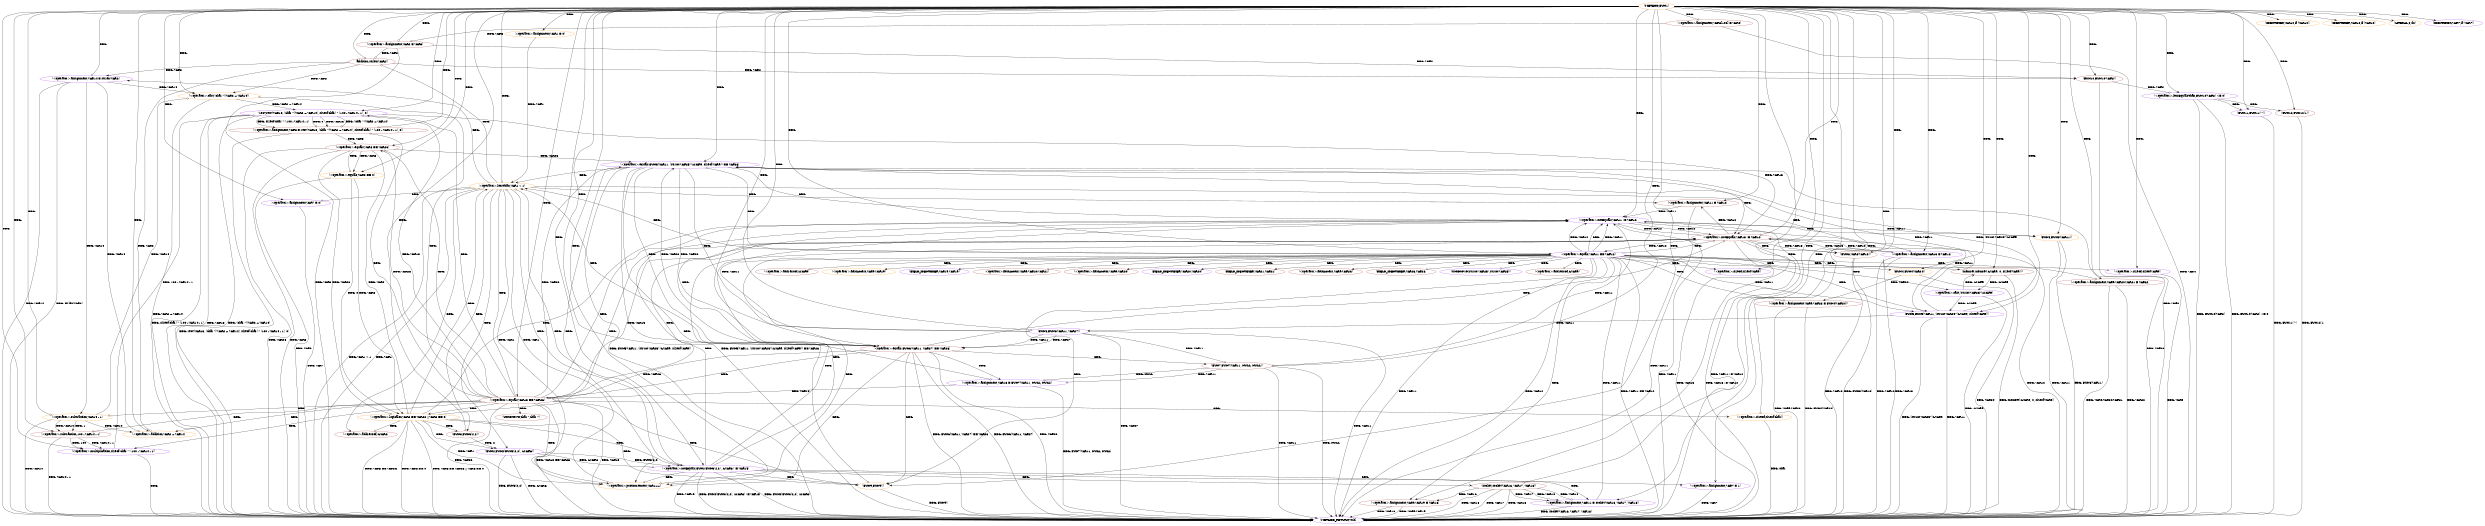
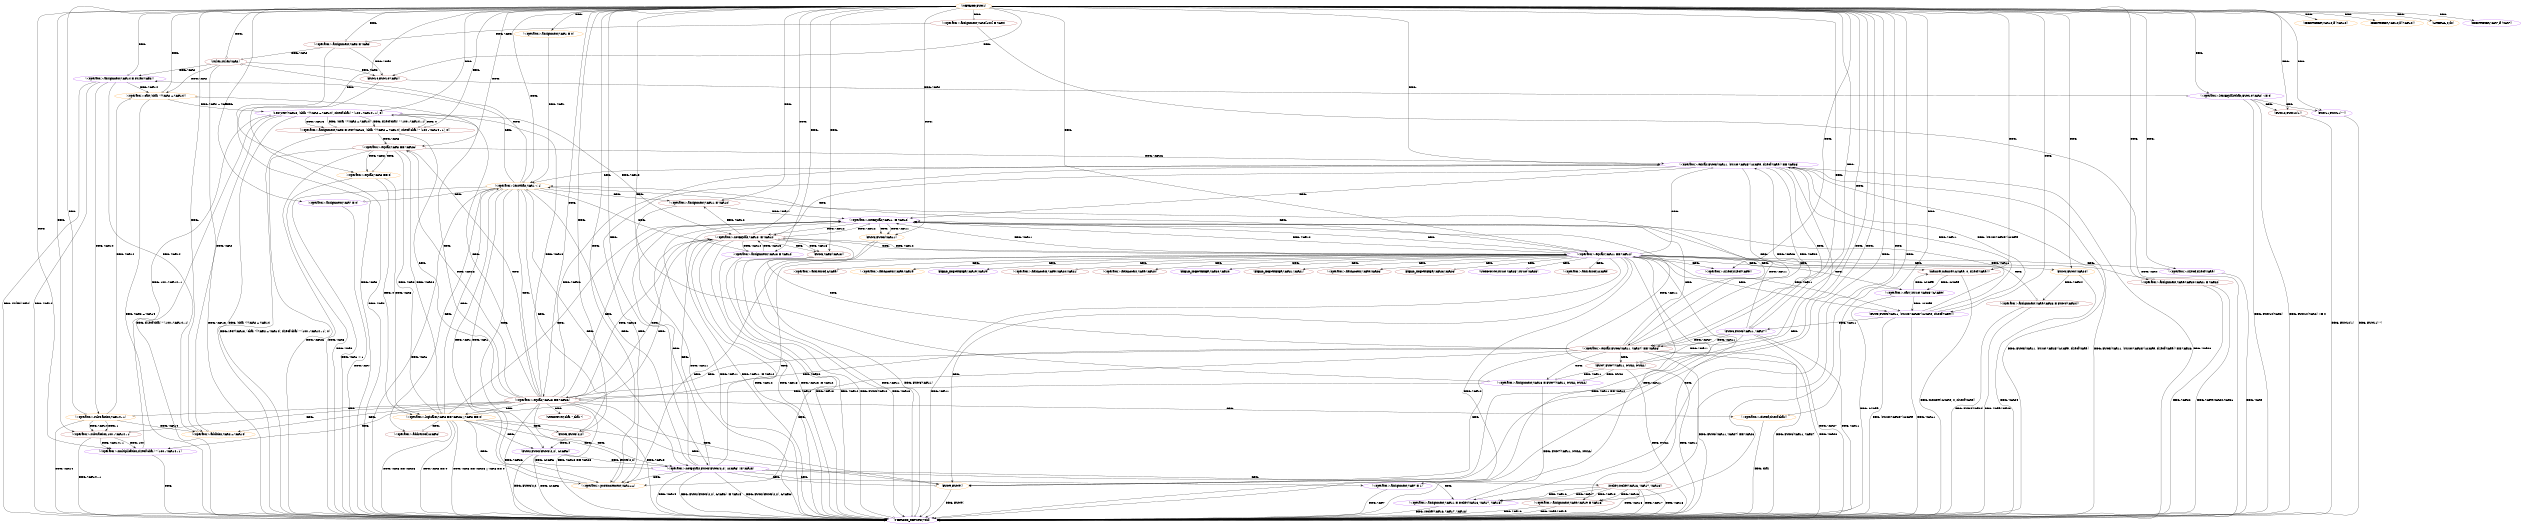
(372, 62) -> (226, 62)
(1636, 113) -> none
(466, 452) -> (484, 452)
